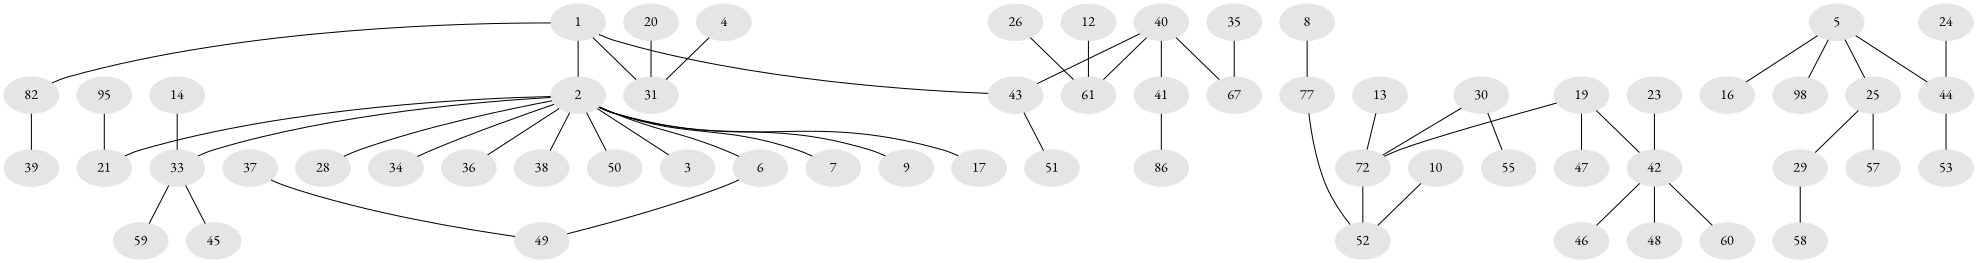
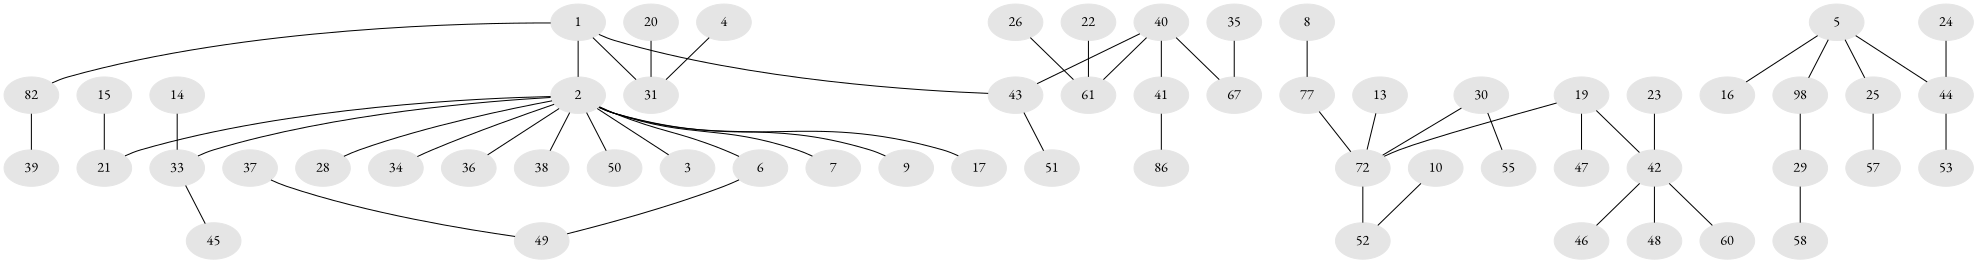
(1088, 22) -> (1088, 22)
(104, 95) -> (104, 95)
(1837, 132) -> (1800, 132)
(1321, 172) -> (1335, 132)
(141, 241) -> none
